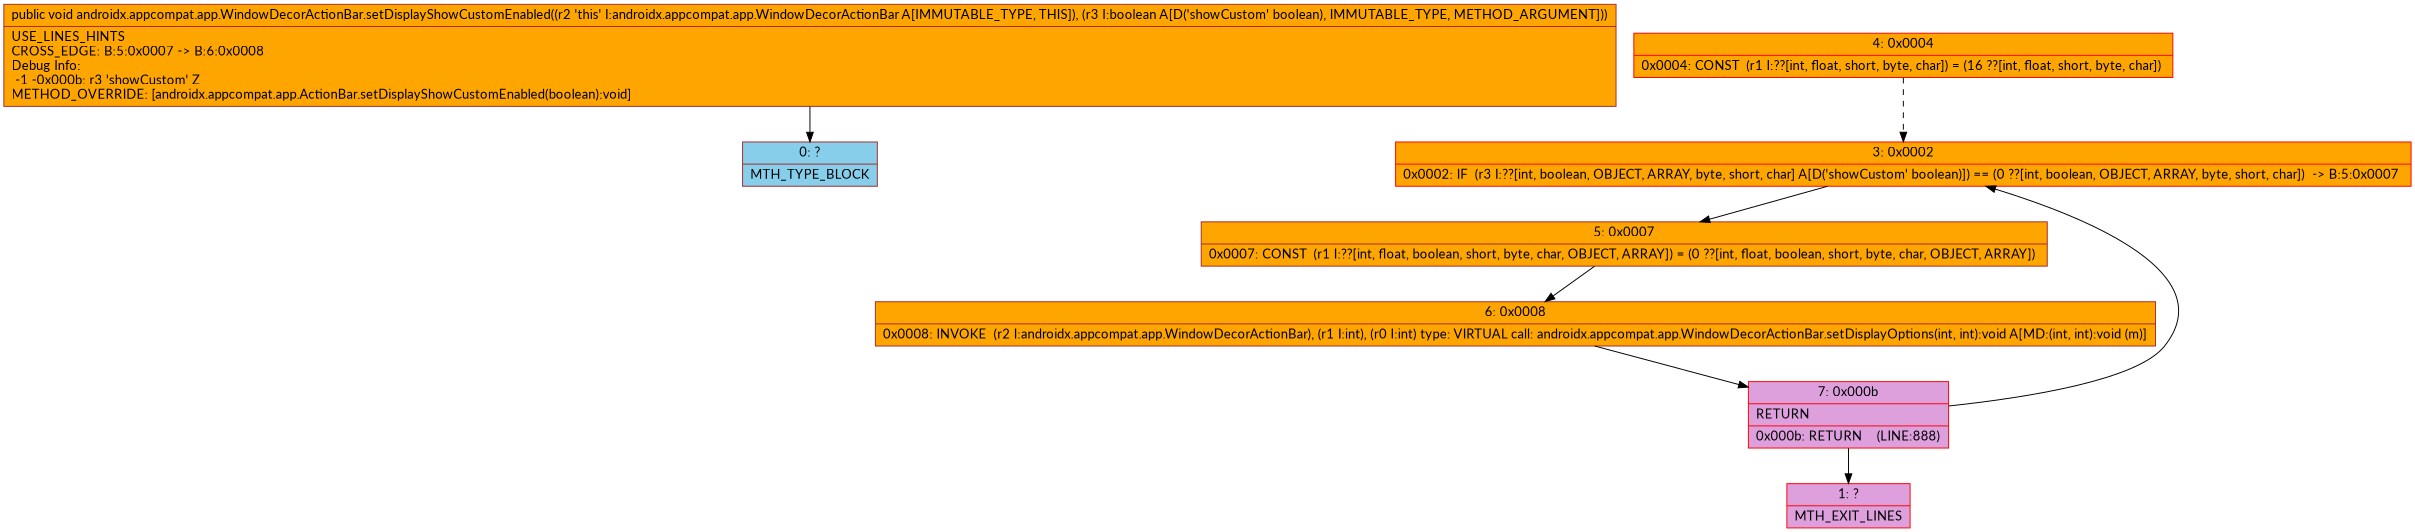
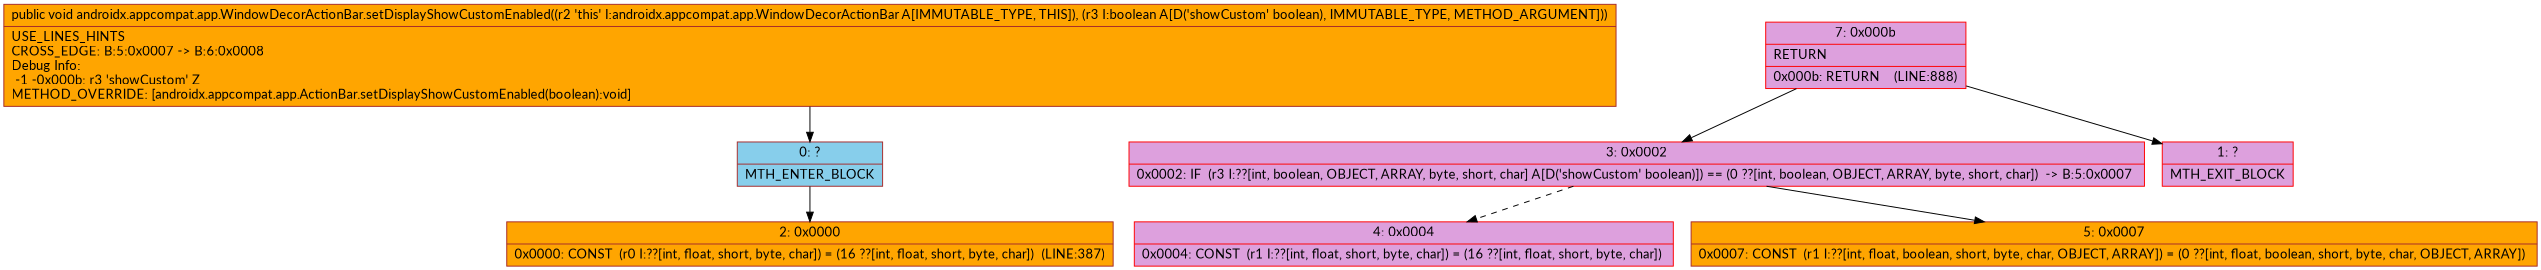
(1903, 55) -> (1404, 244)
(1903, 105) -> (1525, 202)
(1903, 164) -> (1637, 164)
(810, 175) -> (810, 175)
none -> (810, 244)
(1515, 324) -> none
(1848, 516) -> (2228, 175)
